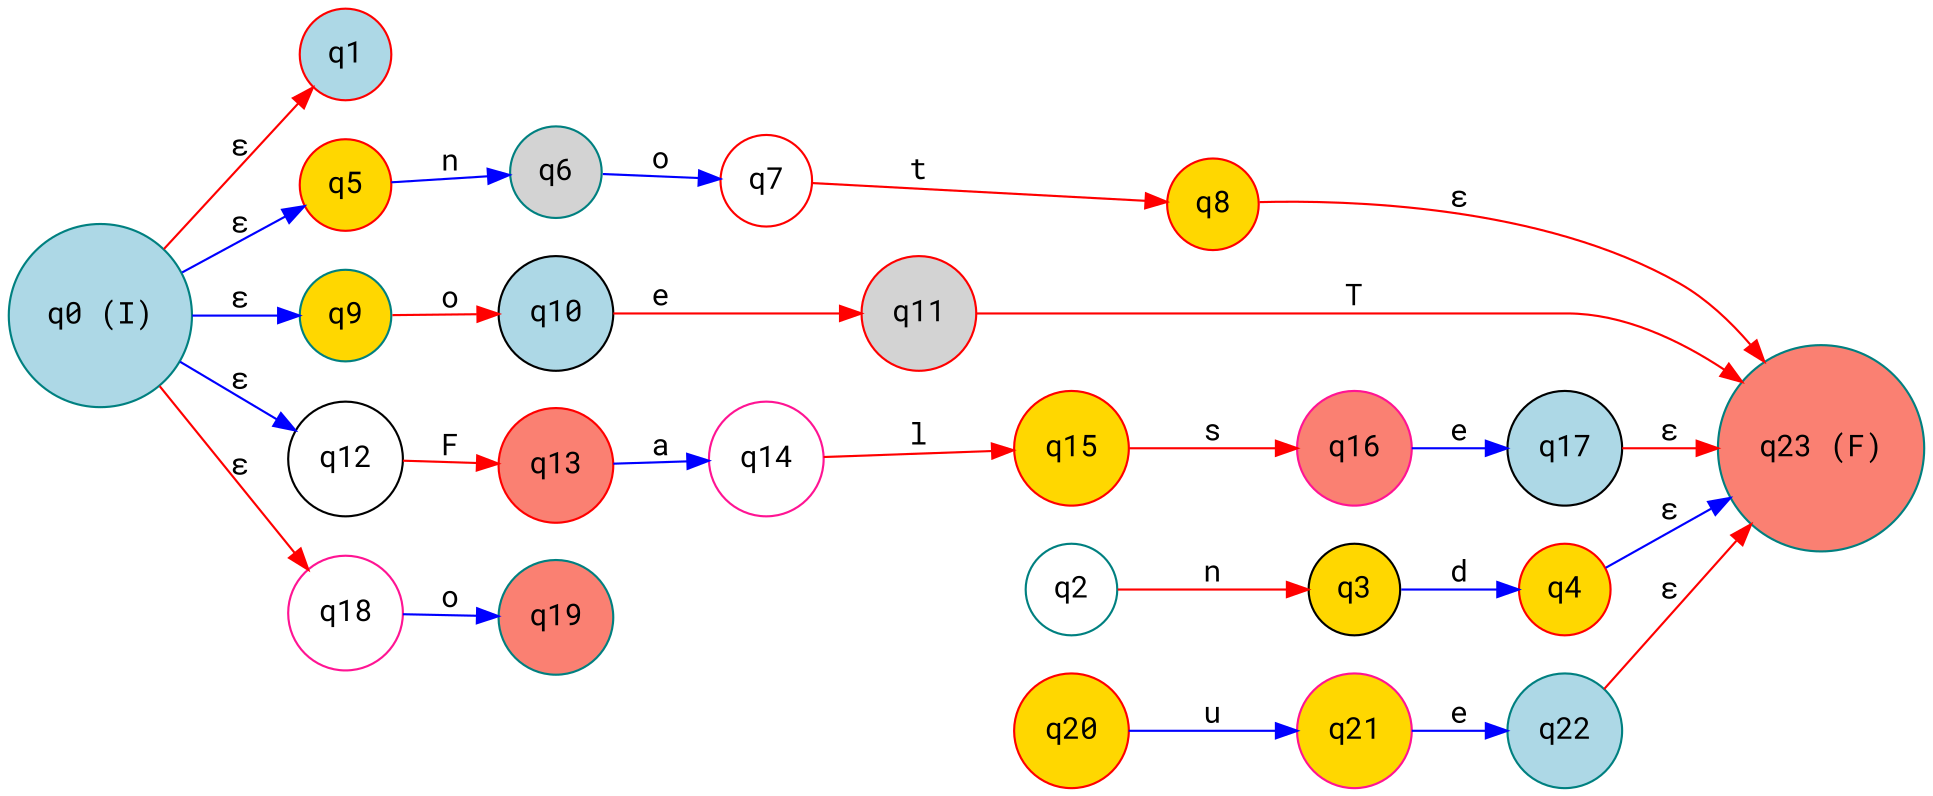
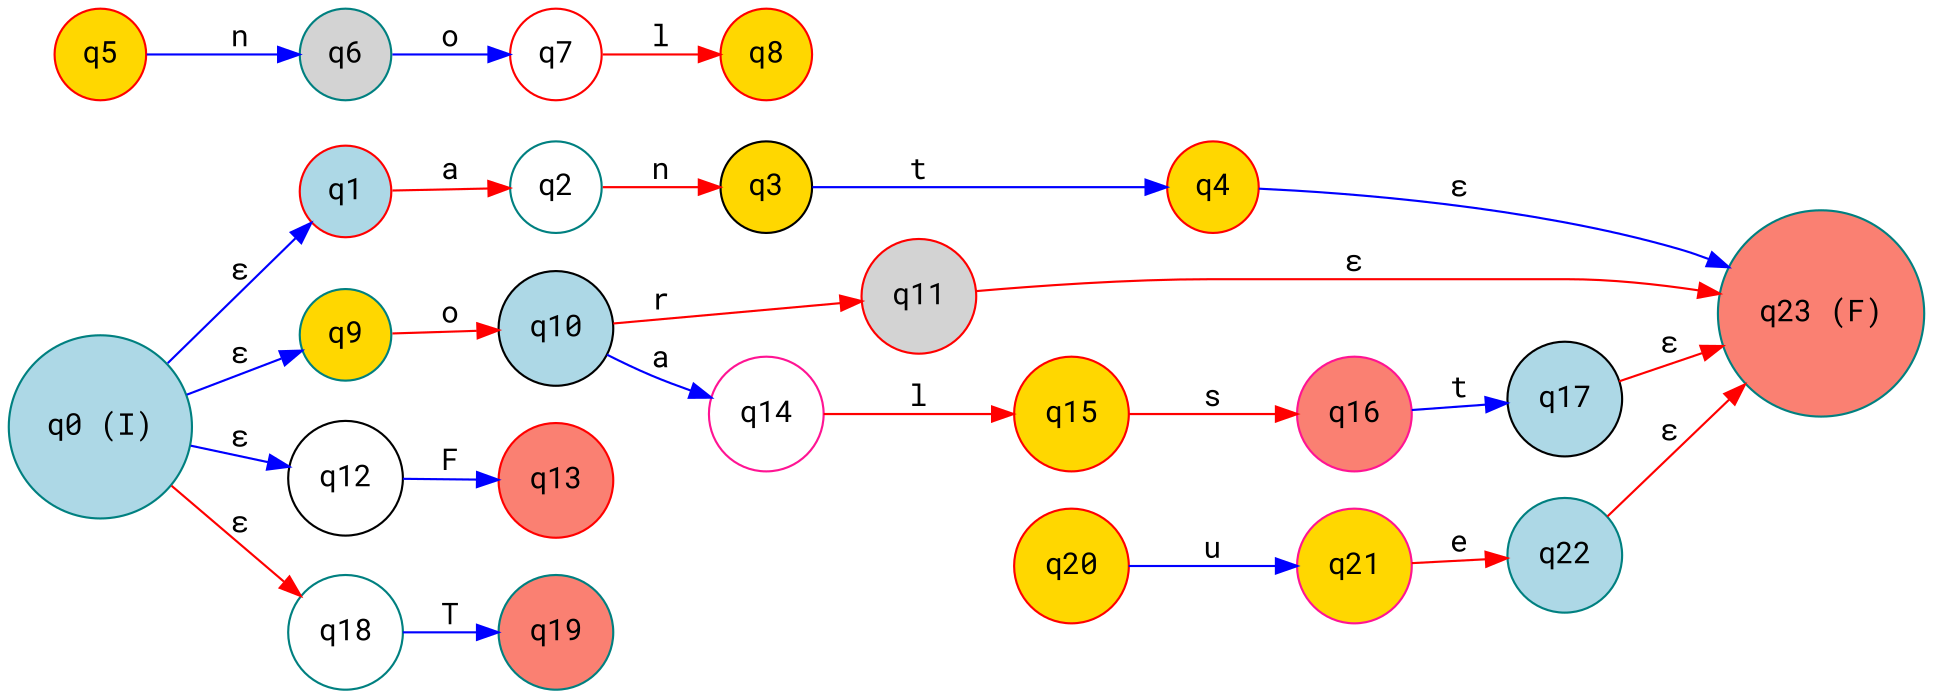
(919, 171) -> (661, 38)
(231, 176) -> (232, 301)
none -> (440, 190)
(1521, 226) -> none
(234, 244) -> none
(661, 297) -> (661, 302)
(1354, 297) -> (1354, 263)
(1460, 432) -> (1460, 389)
(440, 462) -> (440, 479)
(650, 463) -> (648, 374)
(1460, 573) -> (919, 171)
(451, 599) -> (451, 616)
(346, 613) -> (346, 632)
(1449, 731) -> (1449, 561)
